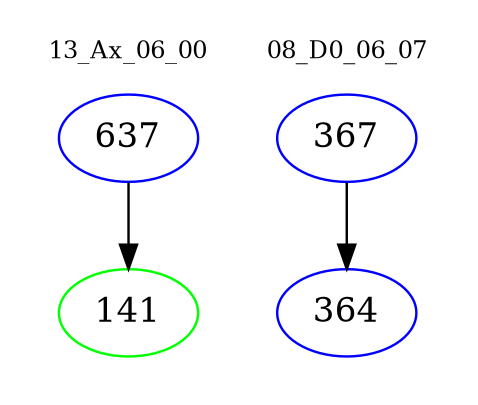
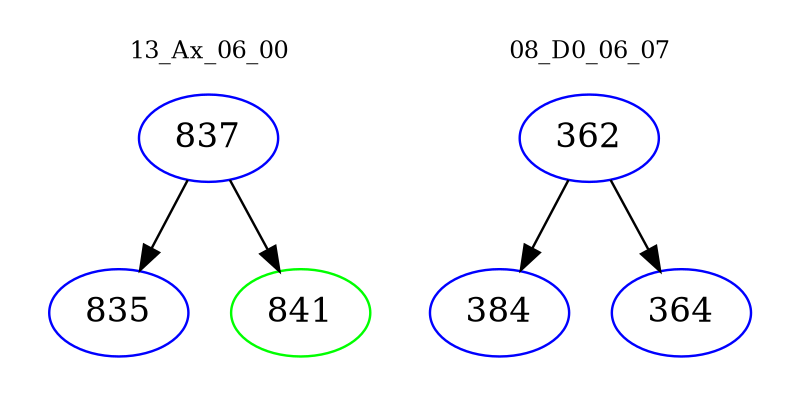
(129, 138) -> (209, 138)
(347, 138) -> (589, 138)
none -> (119, 313)
(129, 313) -> (301, 313)
none -> (500, 313)
